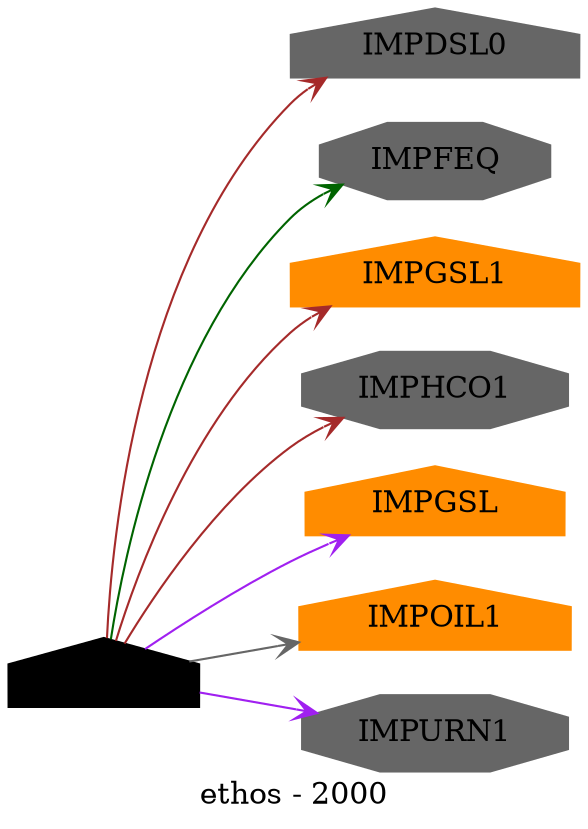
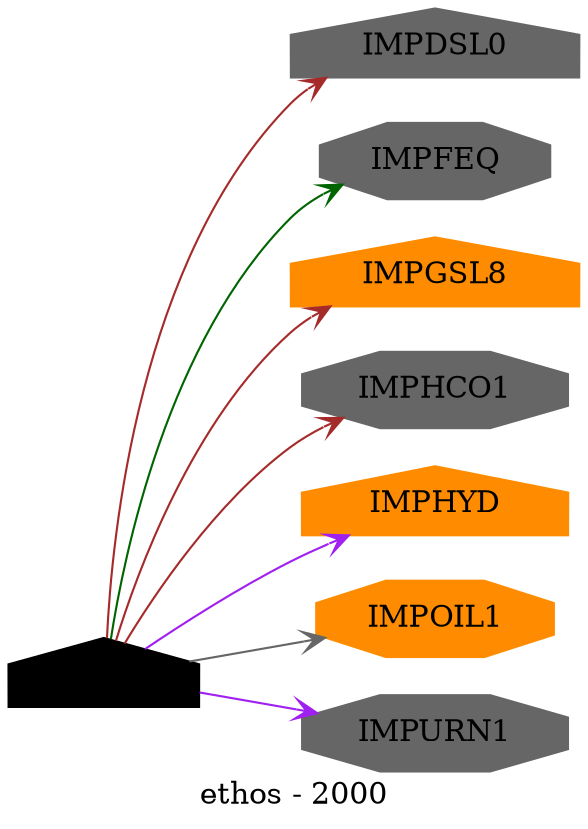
(435, 276) -> (435, 276)
(435, 504) -> (435, 504)
(435, 619) -> (435, 619)
